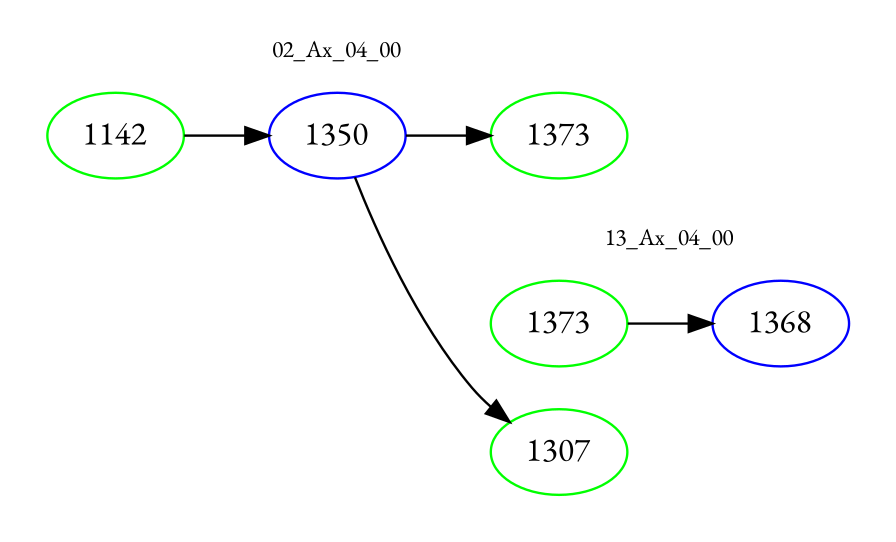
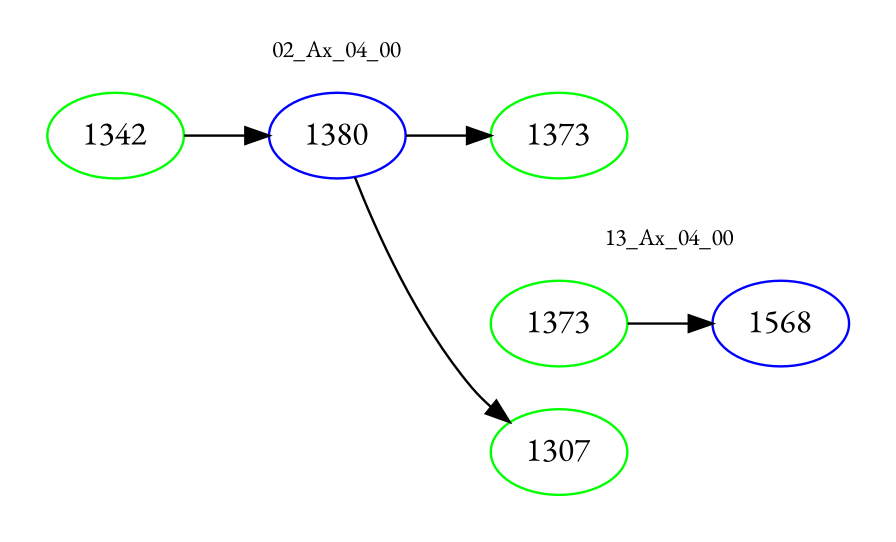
(116, 136) -> (116, 136)
(337, 136) -> (337, 136)
(781, 324) -> (781, 324)
